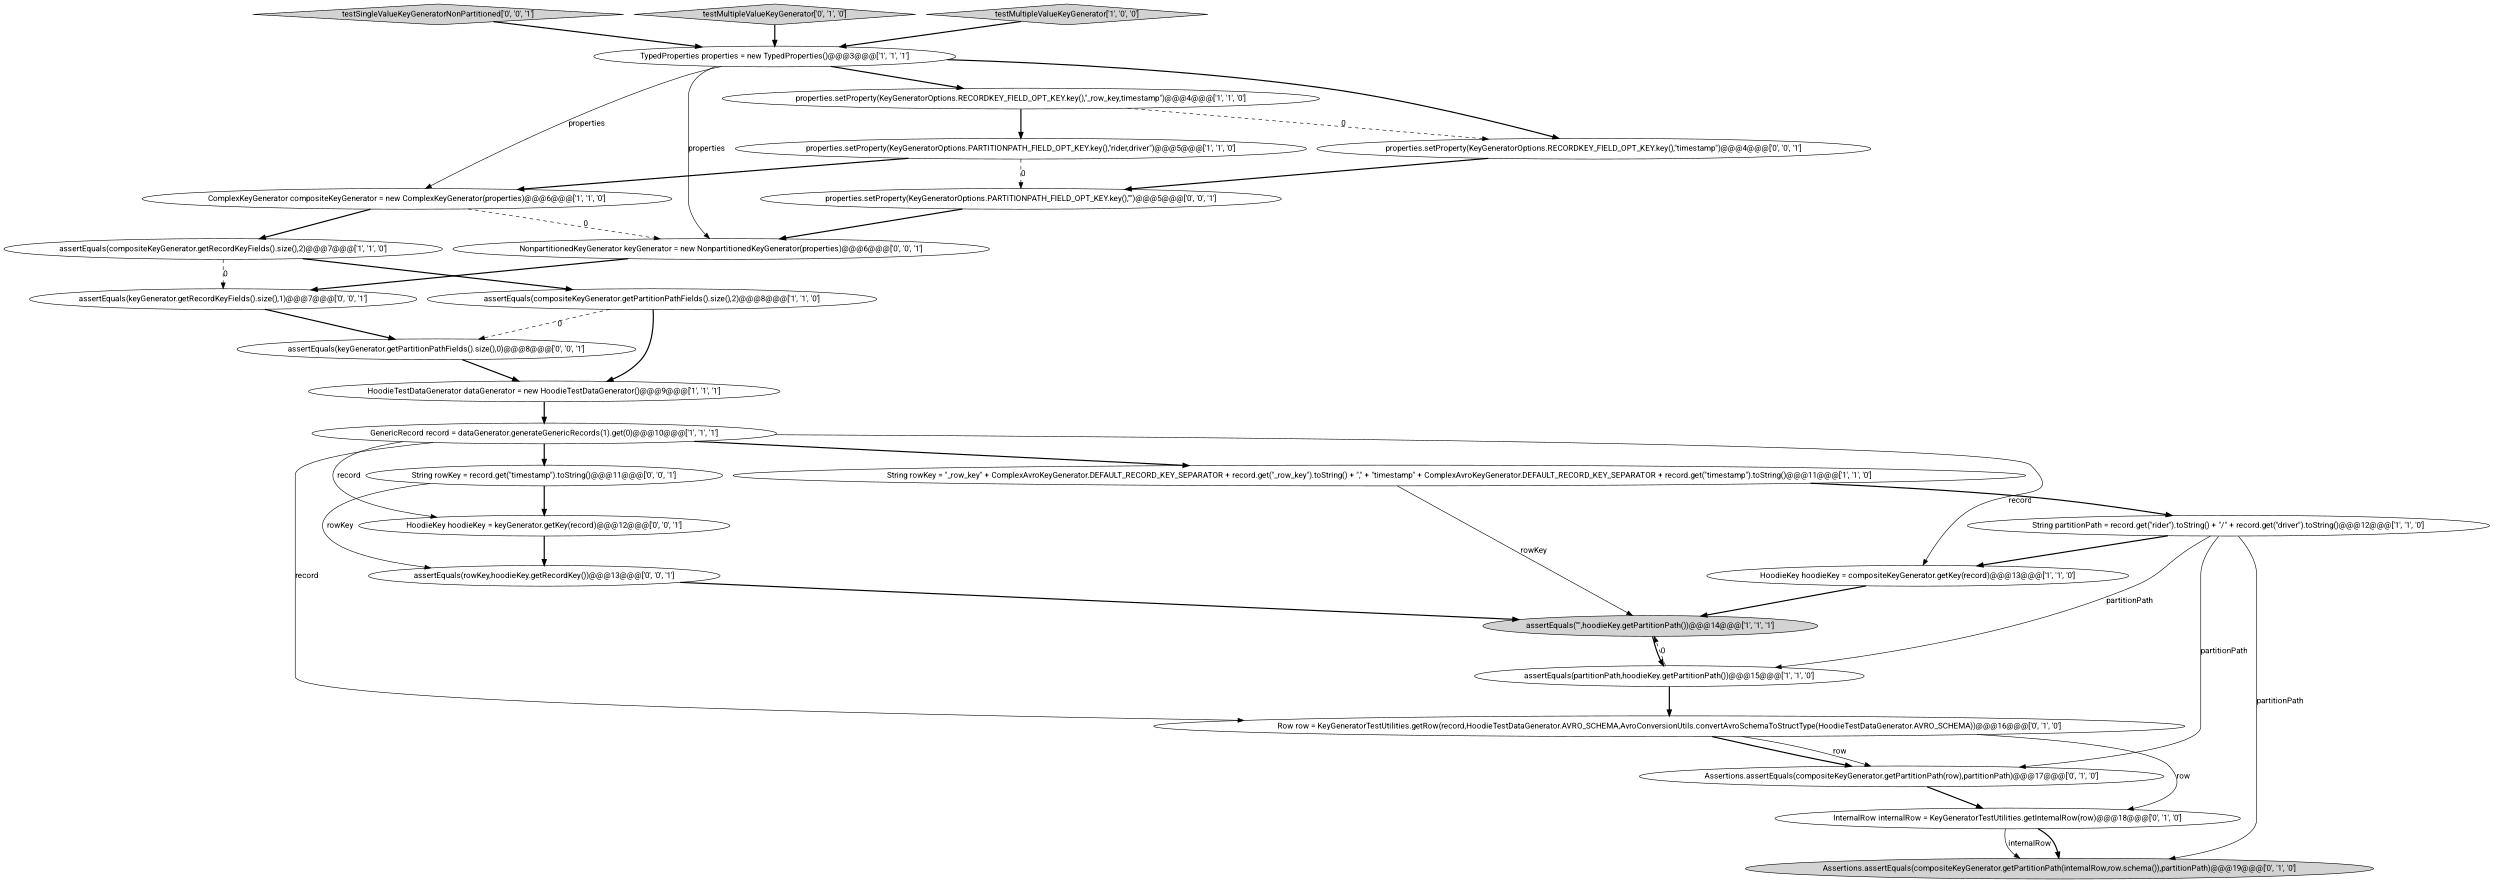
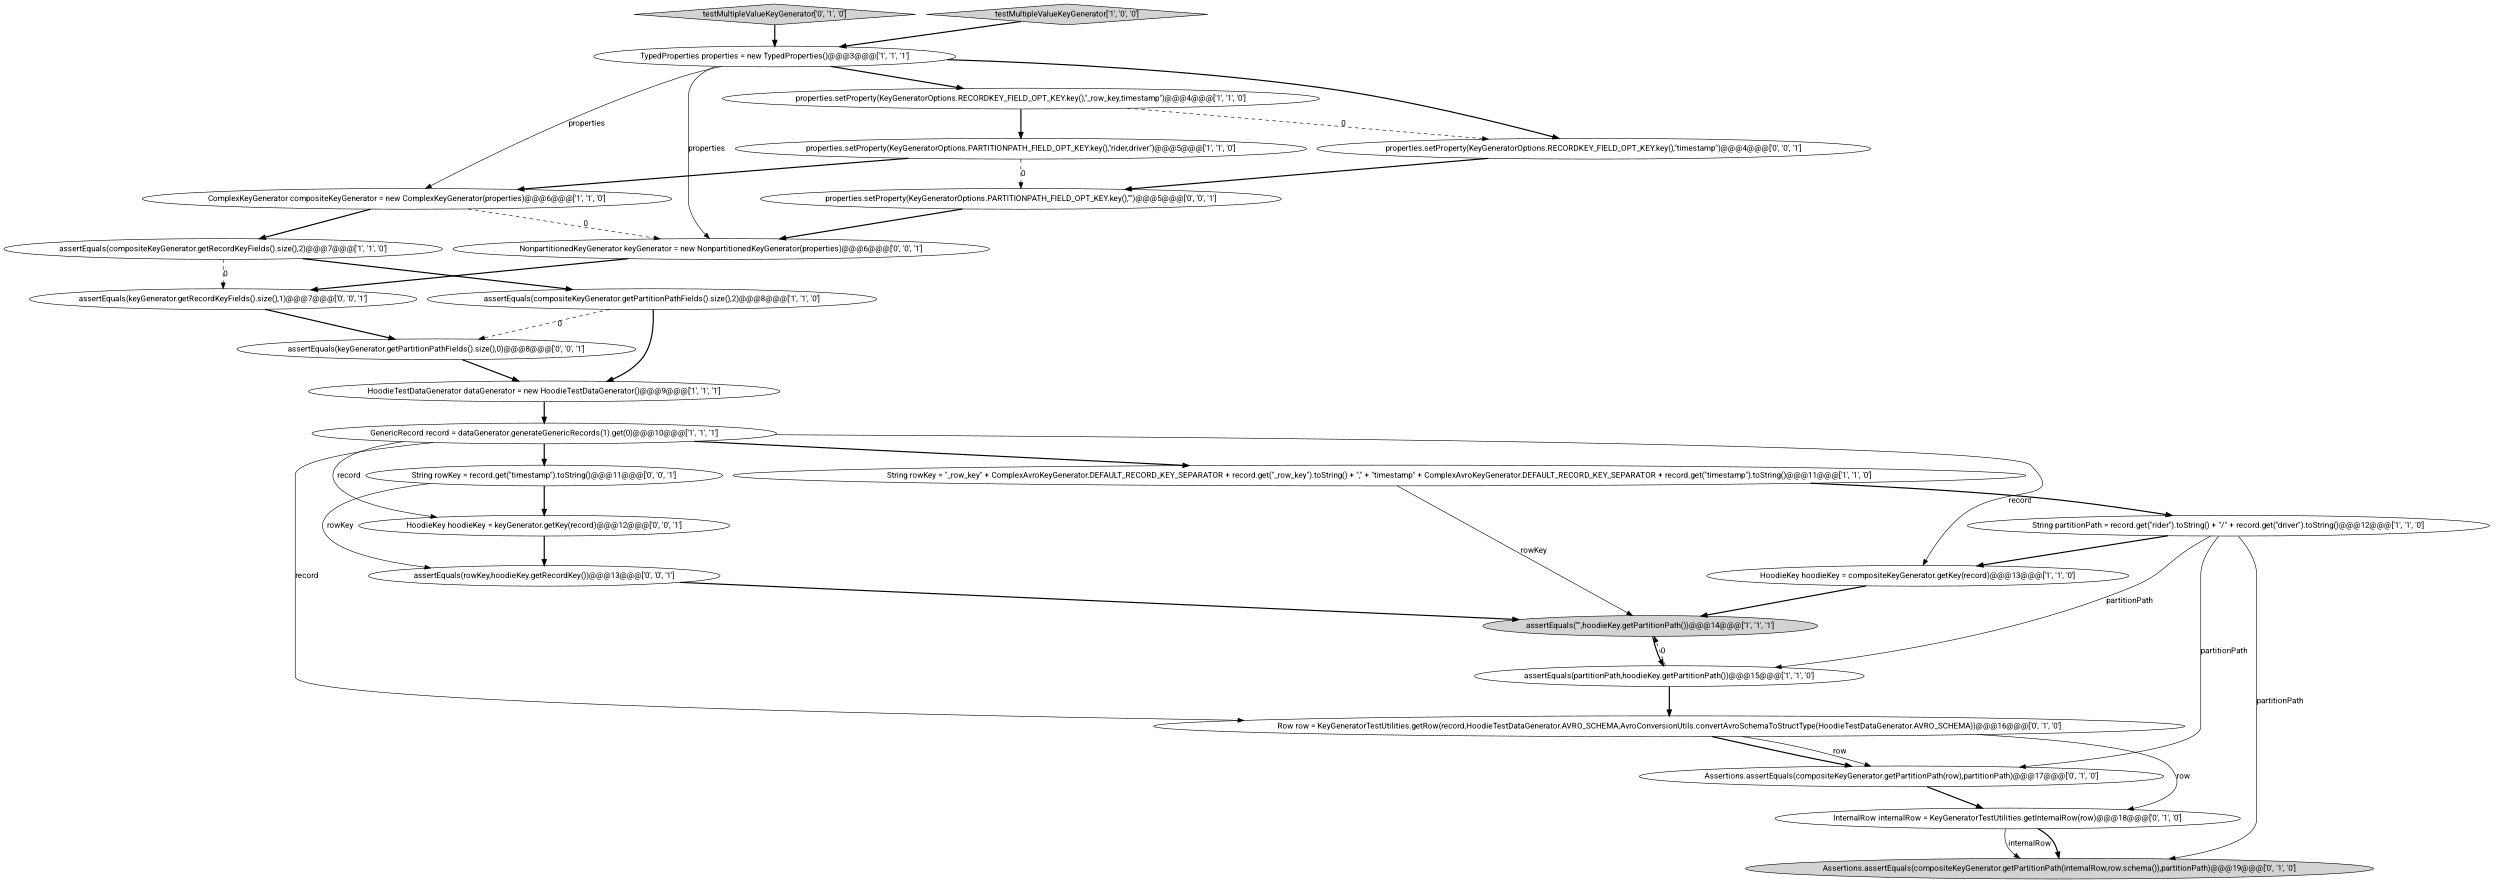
(438, 14) -> none
